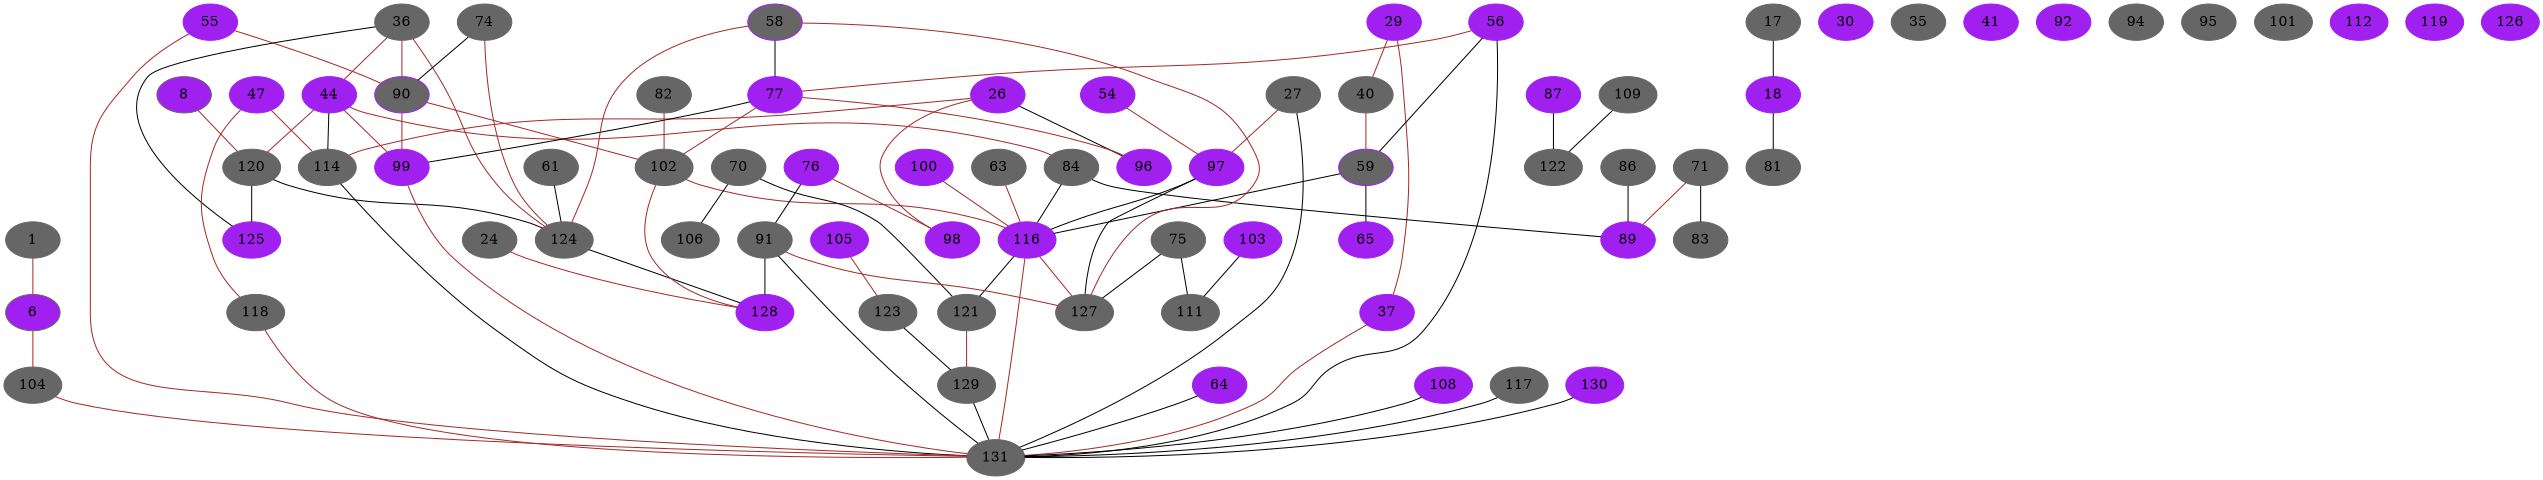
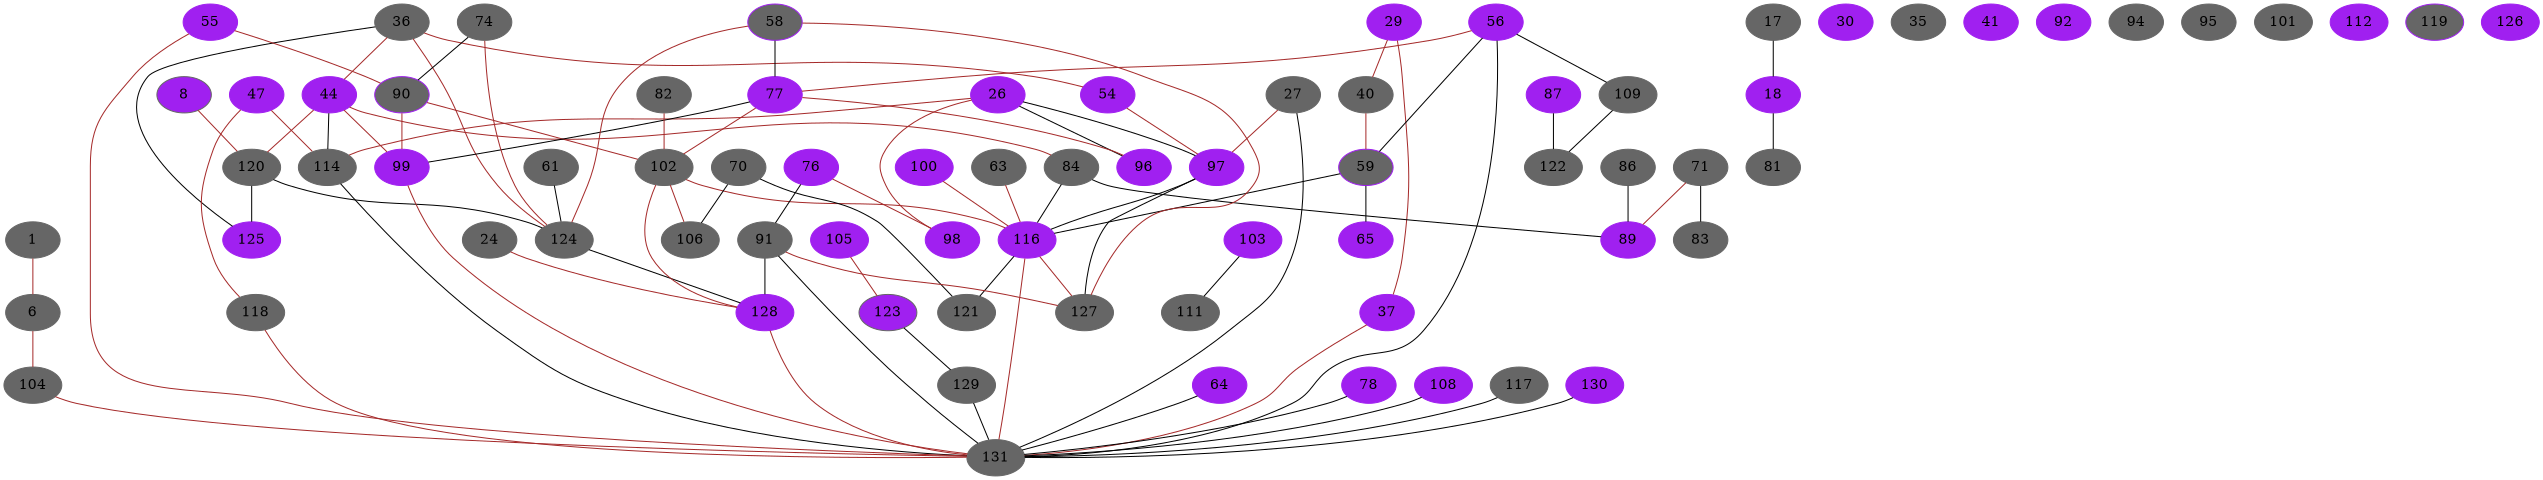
(2435, 22) -> (2435, 22)
none -> (1562, 58)
(402, 59) -> (753, 64)
none -> (1110, 126)
none -> (677, 203)
(1178, 240) -> none
(33, 313) -> (33, 313)
(888, 313) -> (888, 313)
(967, 349) -> none
none -> (1369, 385)
none -> (847, 423)
